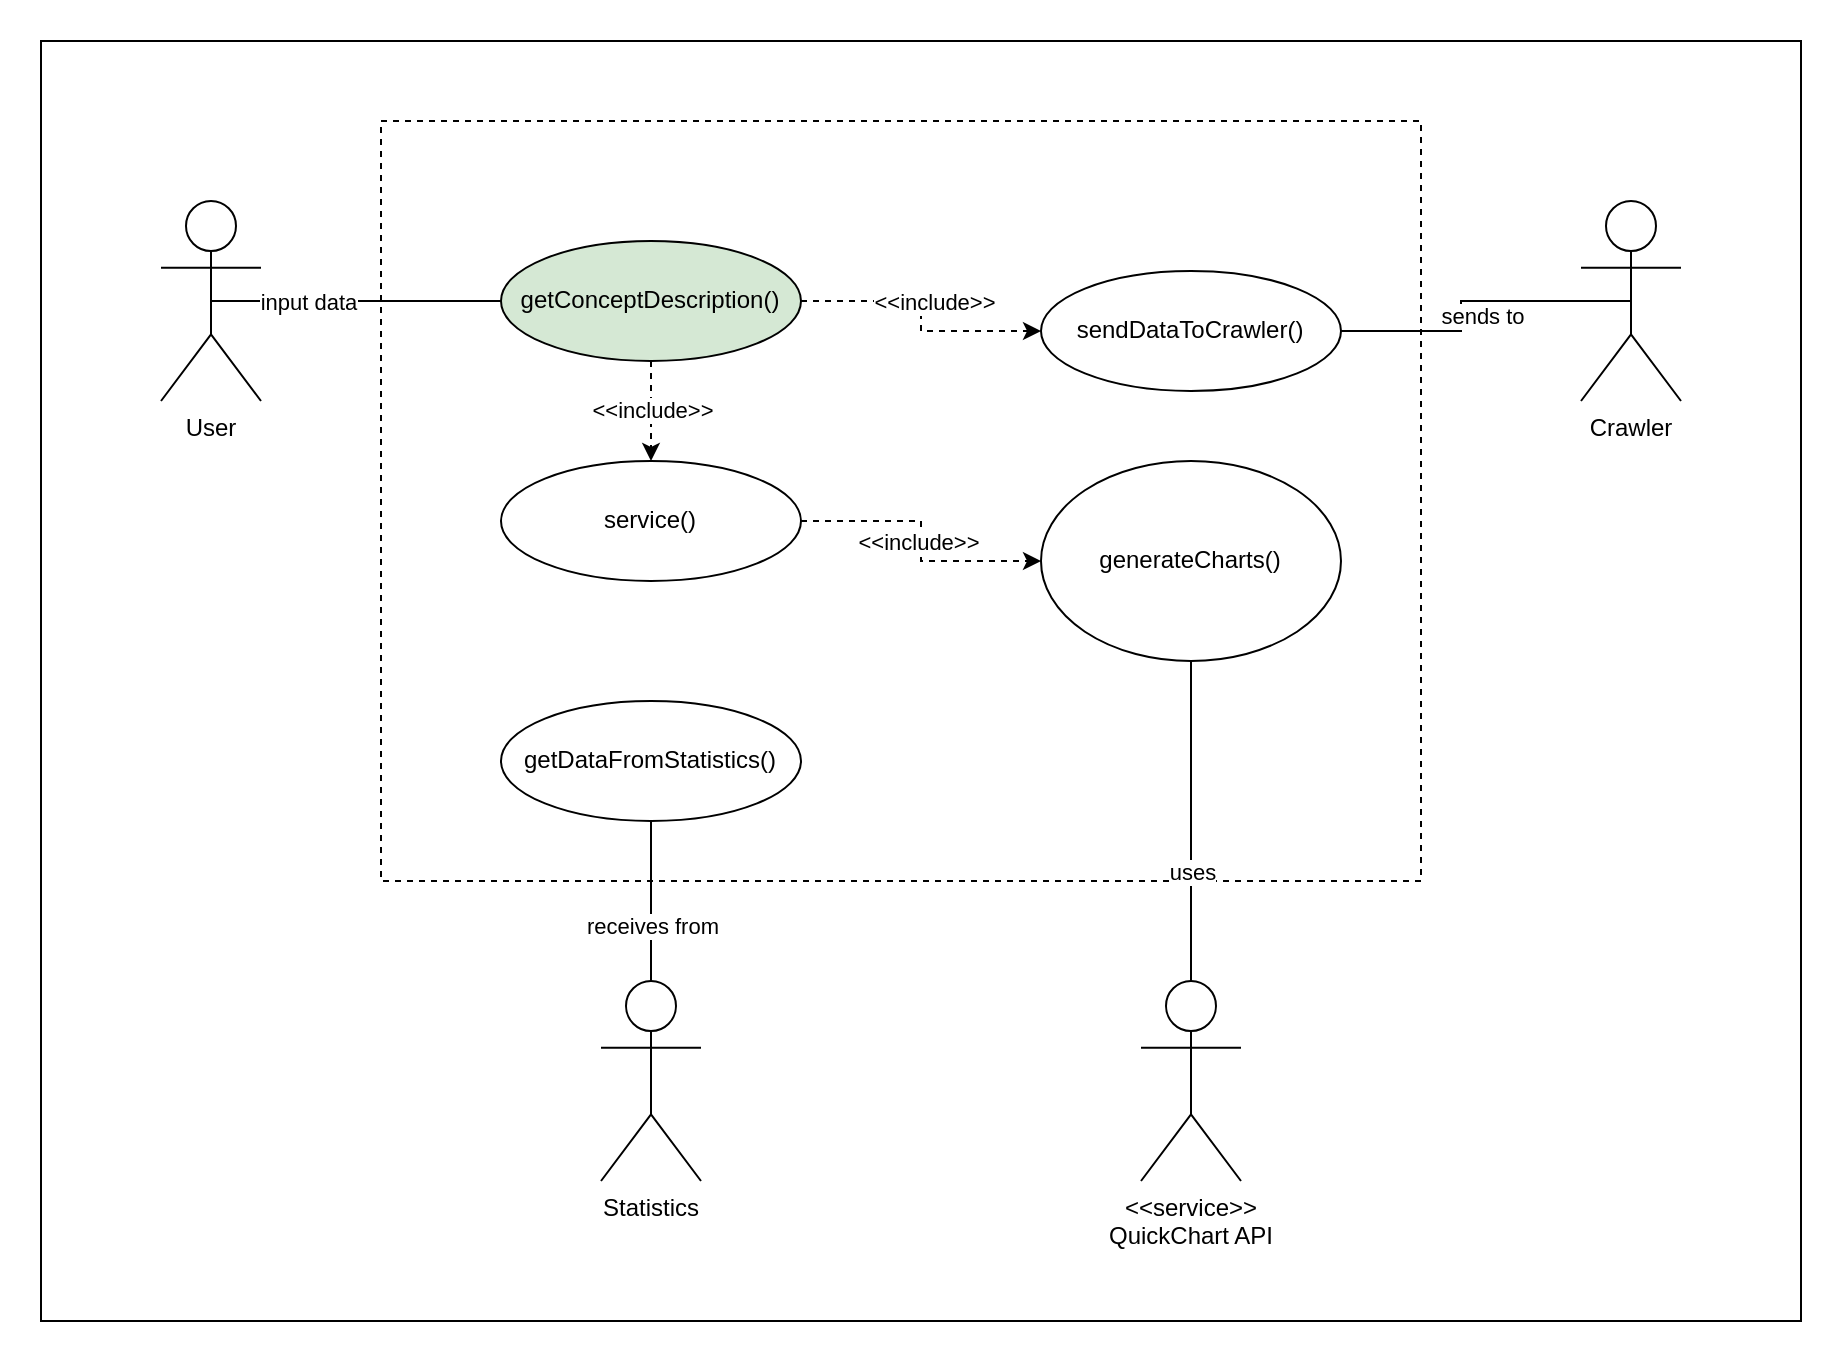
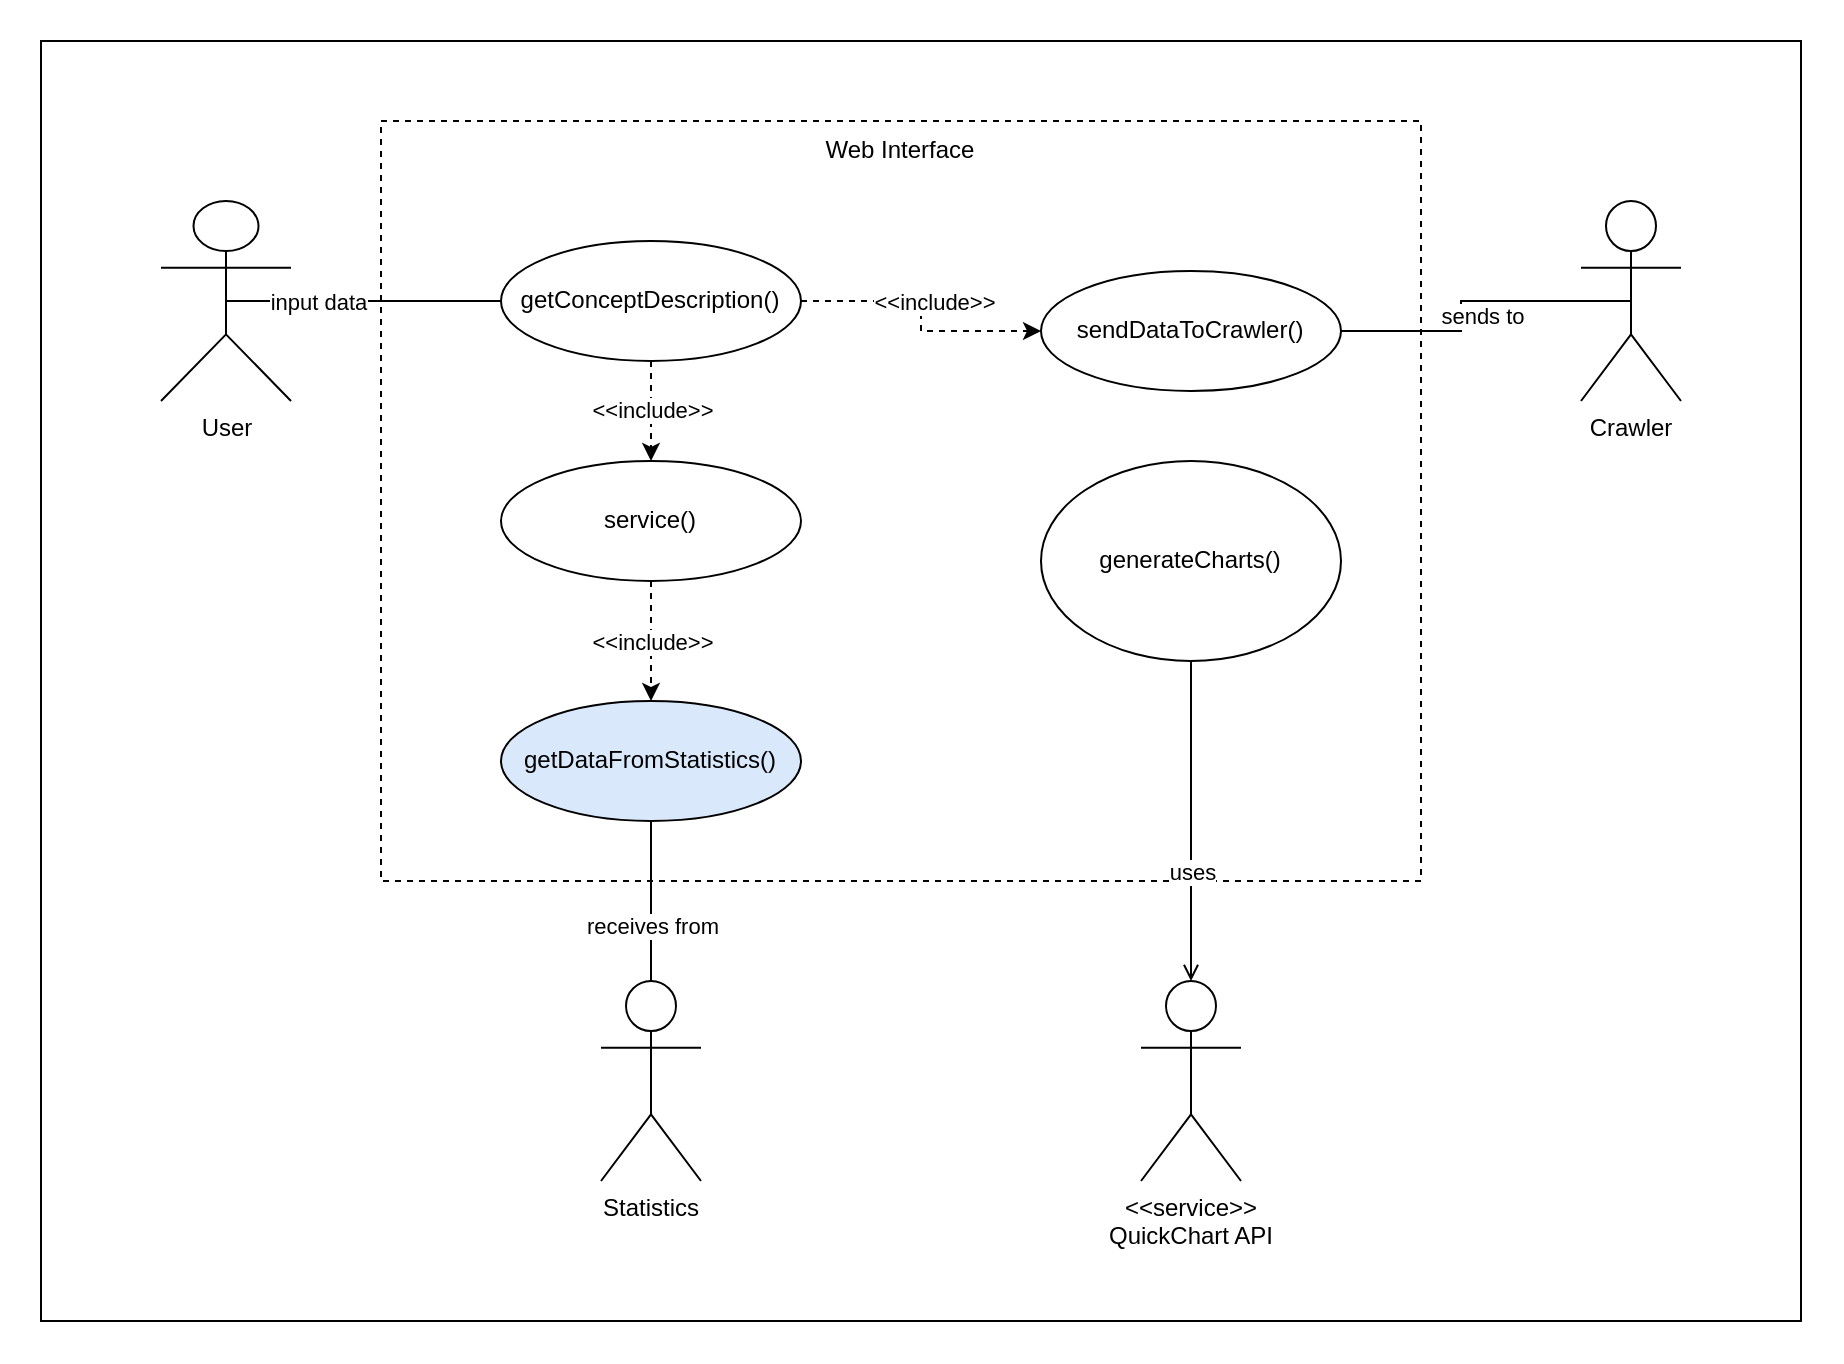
none -> (901, 151)
(211, 301) -> (226, 301)
(651, 301) -> (651, 301)
(963, 561) -> none
none -> (651, 634)
(651, 761) -> (651, 761)
(1191, 974) -> (1191, 973)
